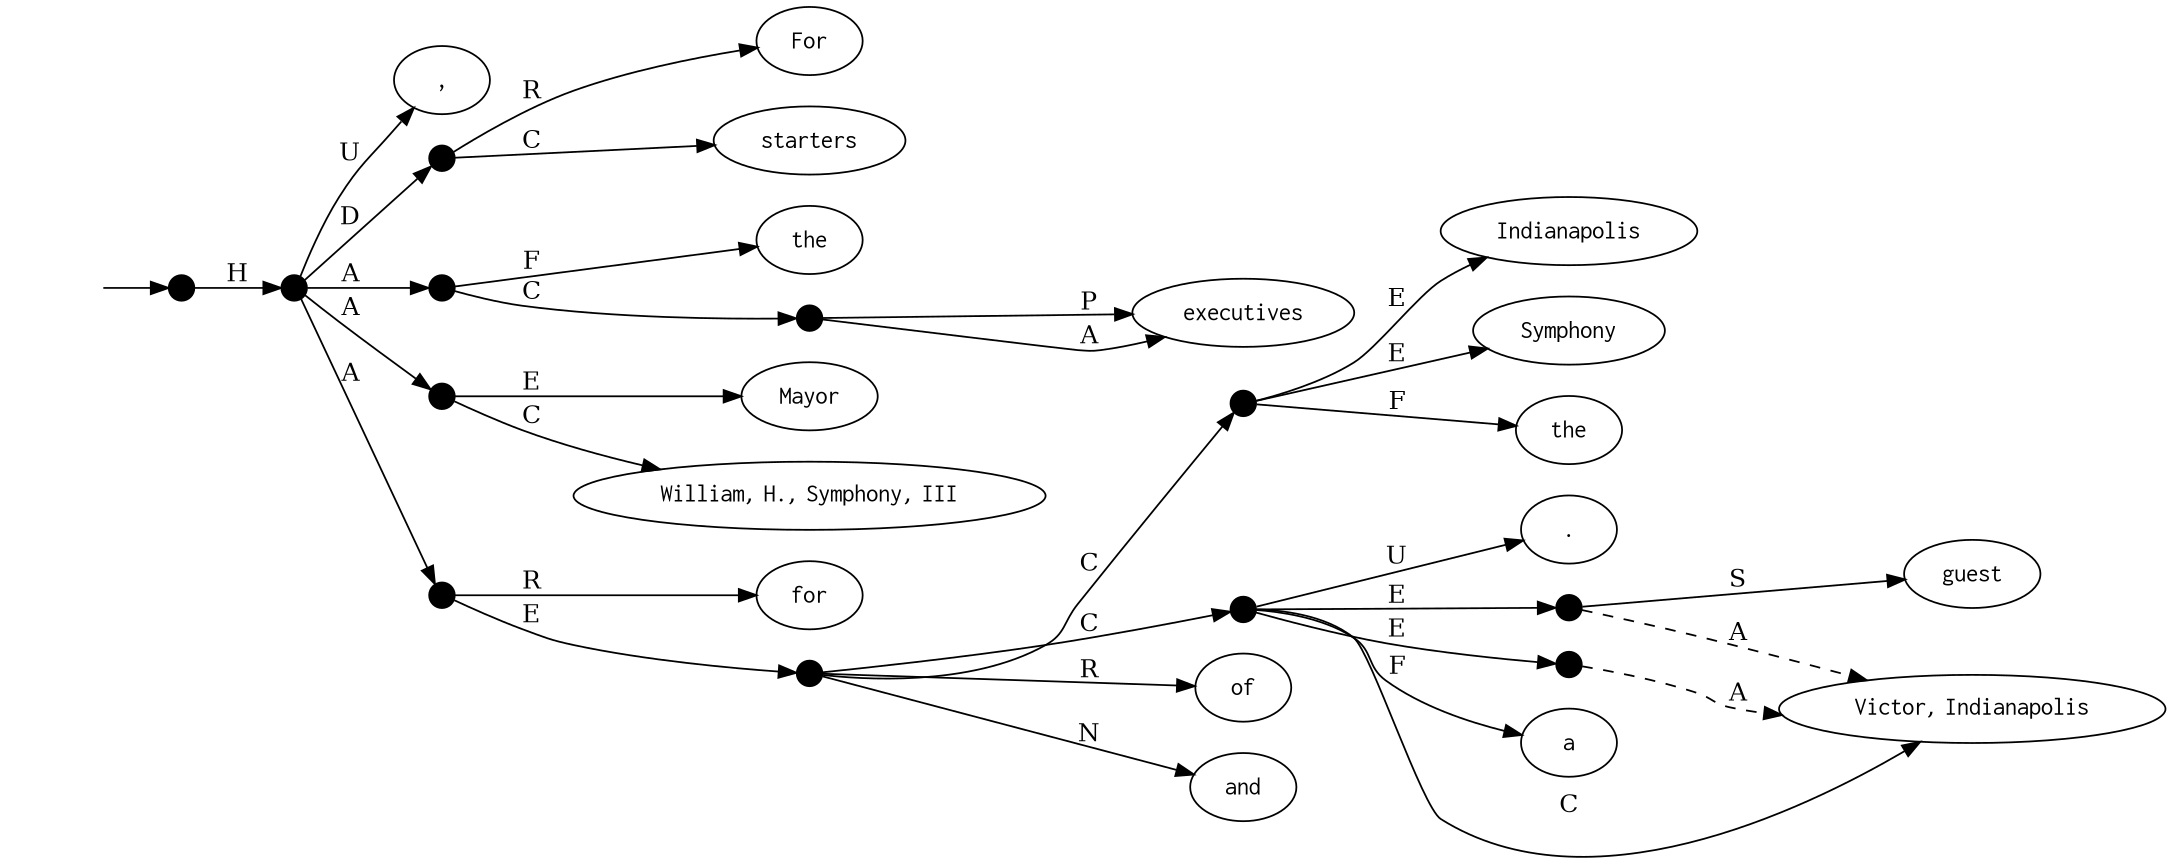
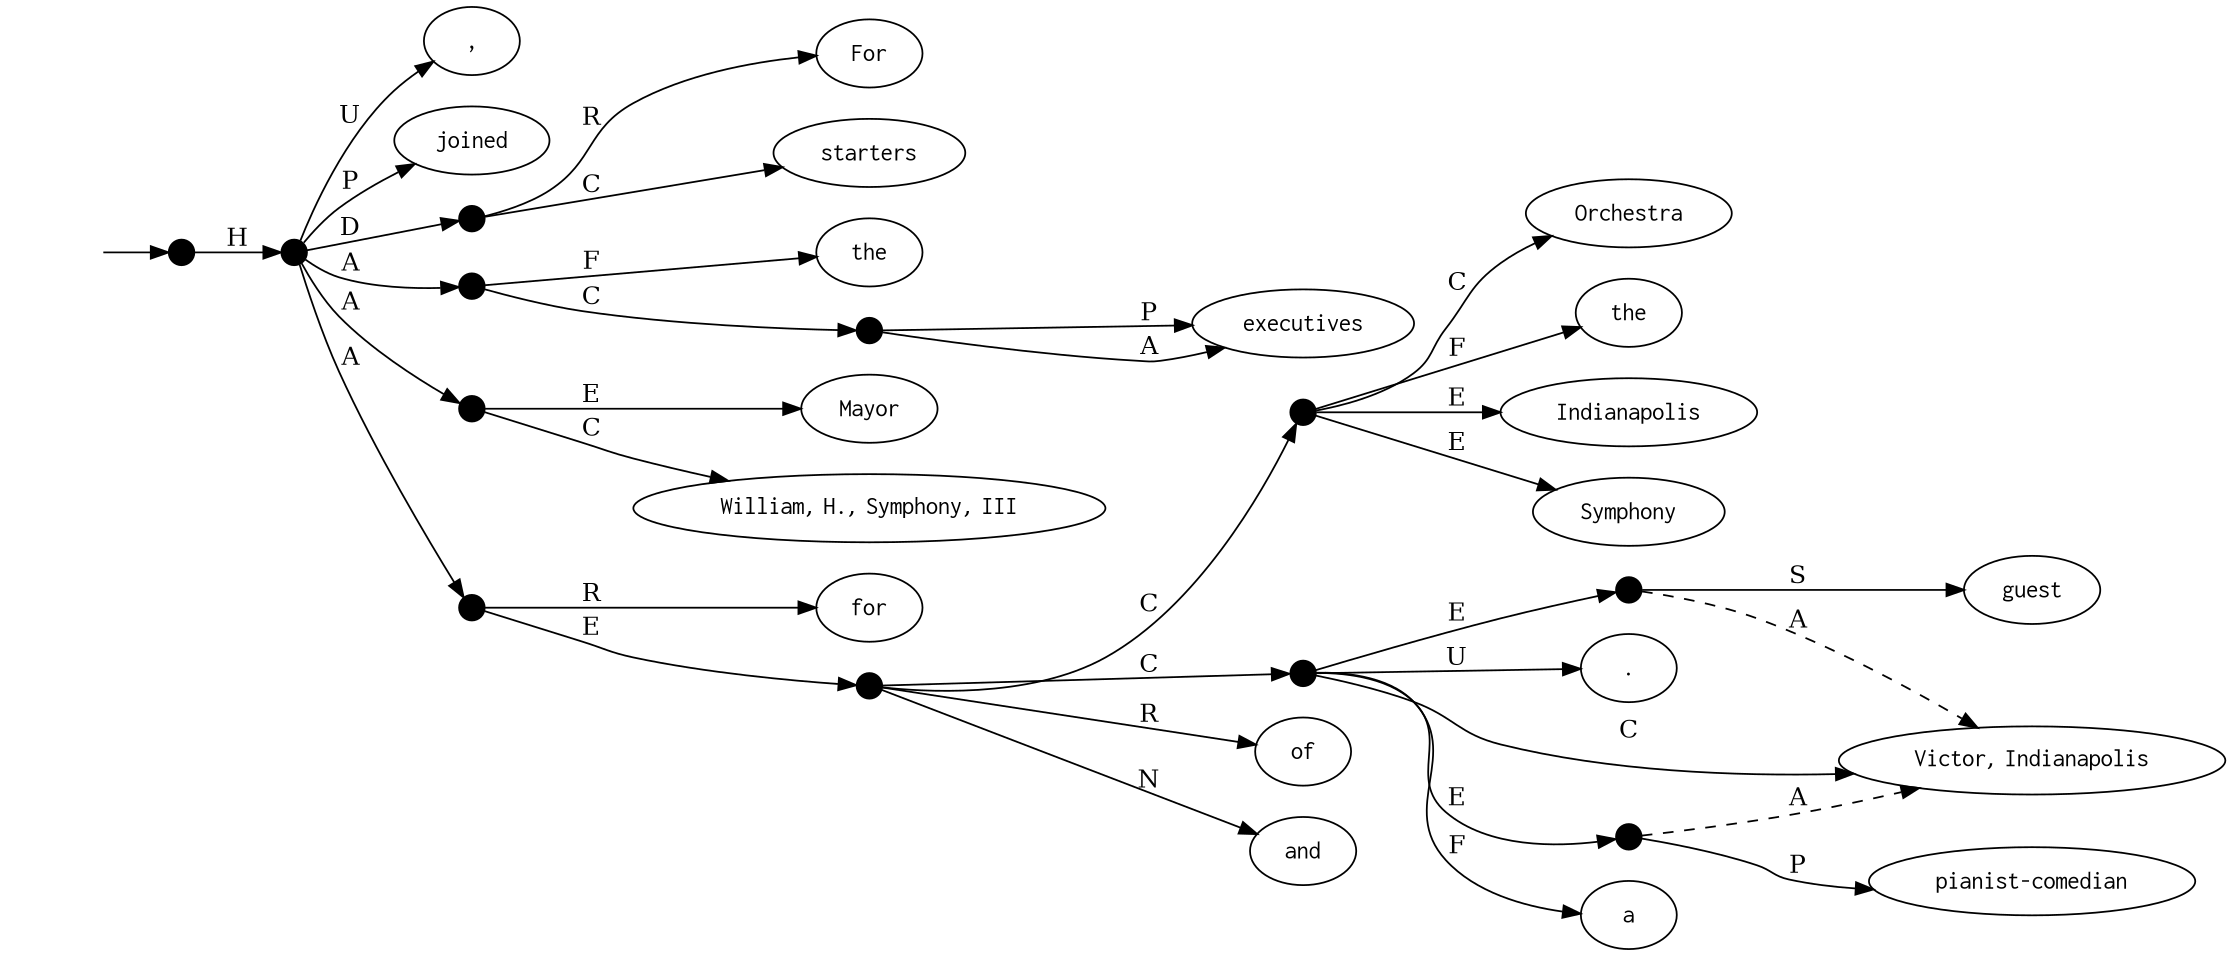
none -> (472, 140)
none -> (1629, 213)
none -> (2032, 881)
